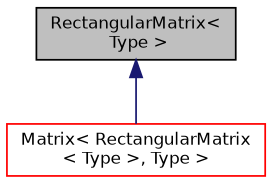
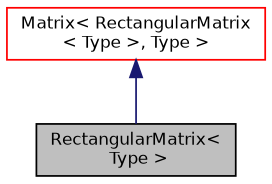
(136, 101) -> (136, 101)
